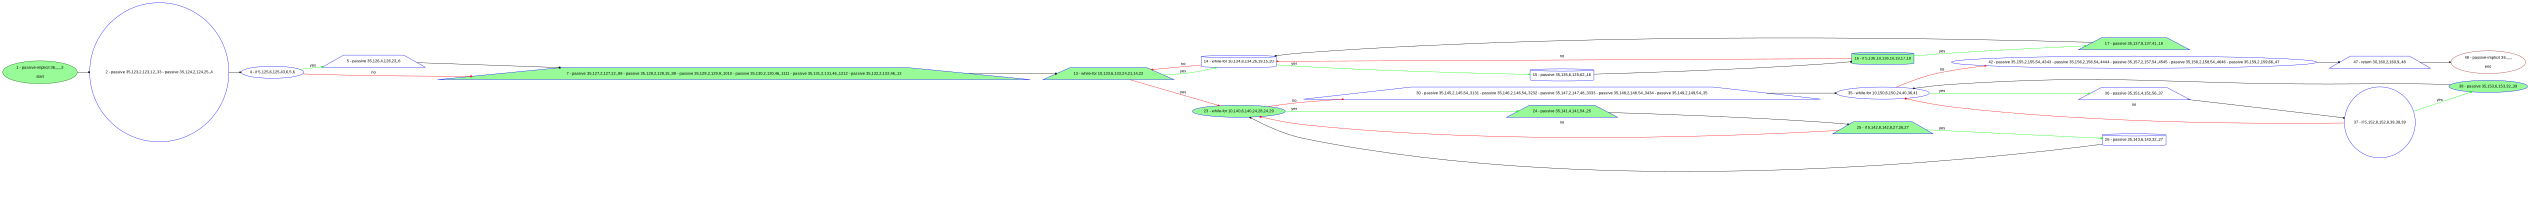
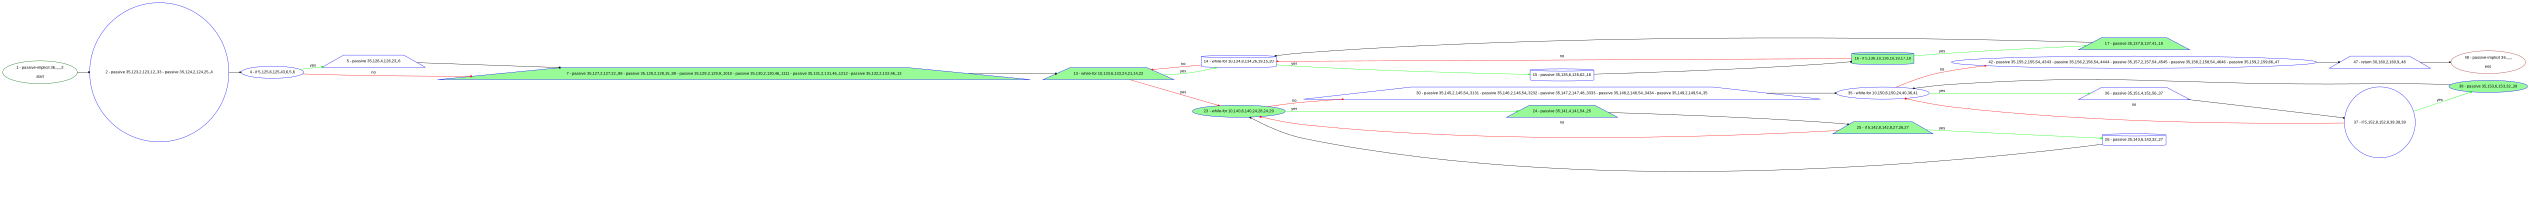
(40, 72) -> (40, 72)
